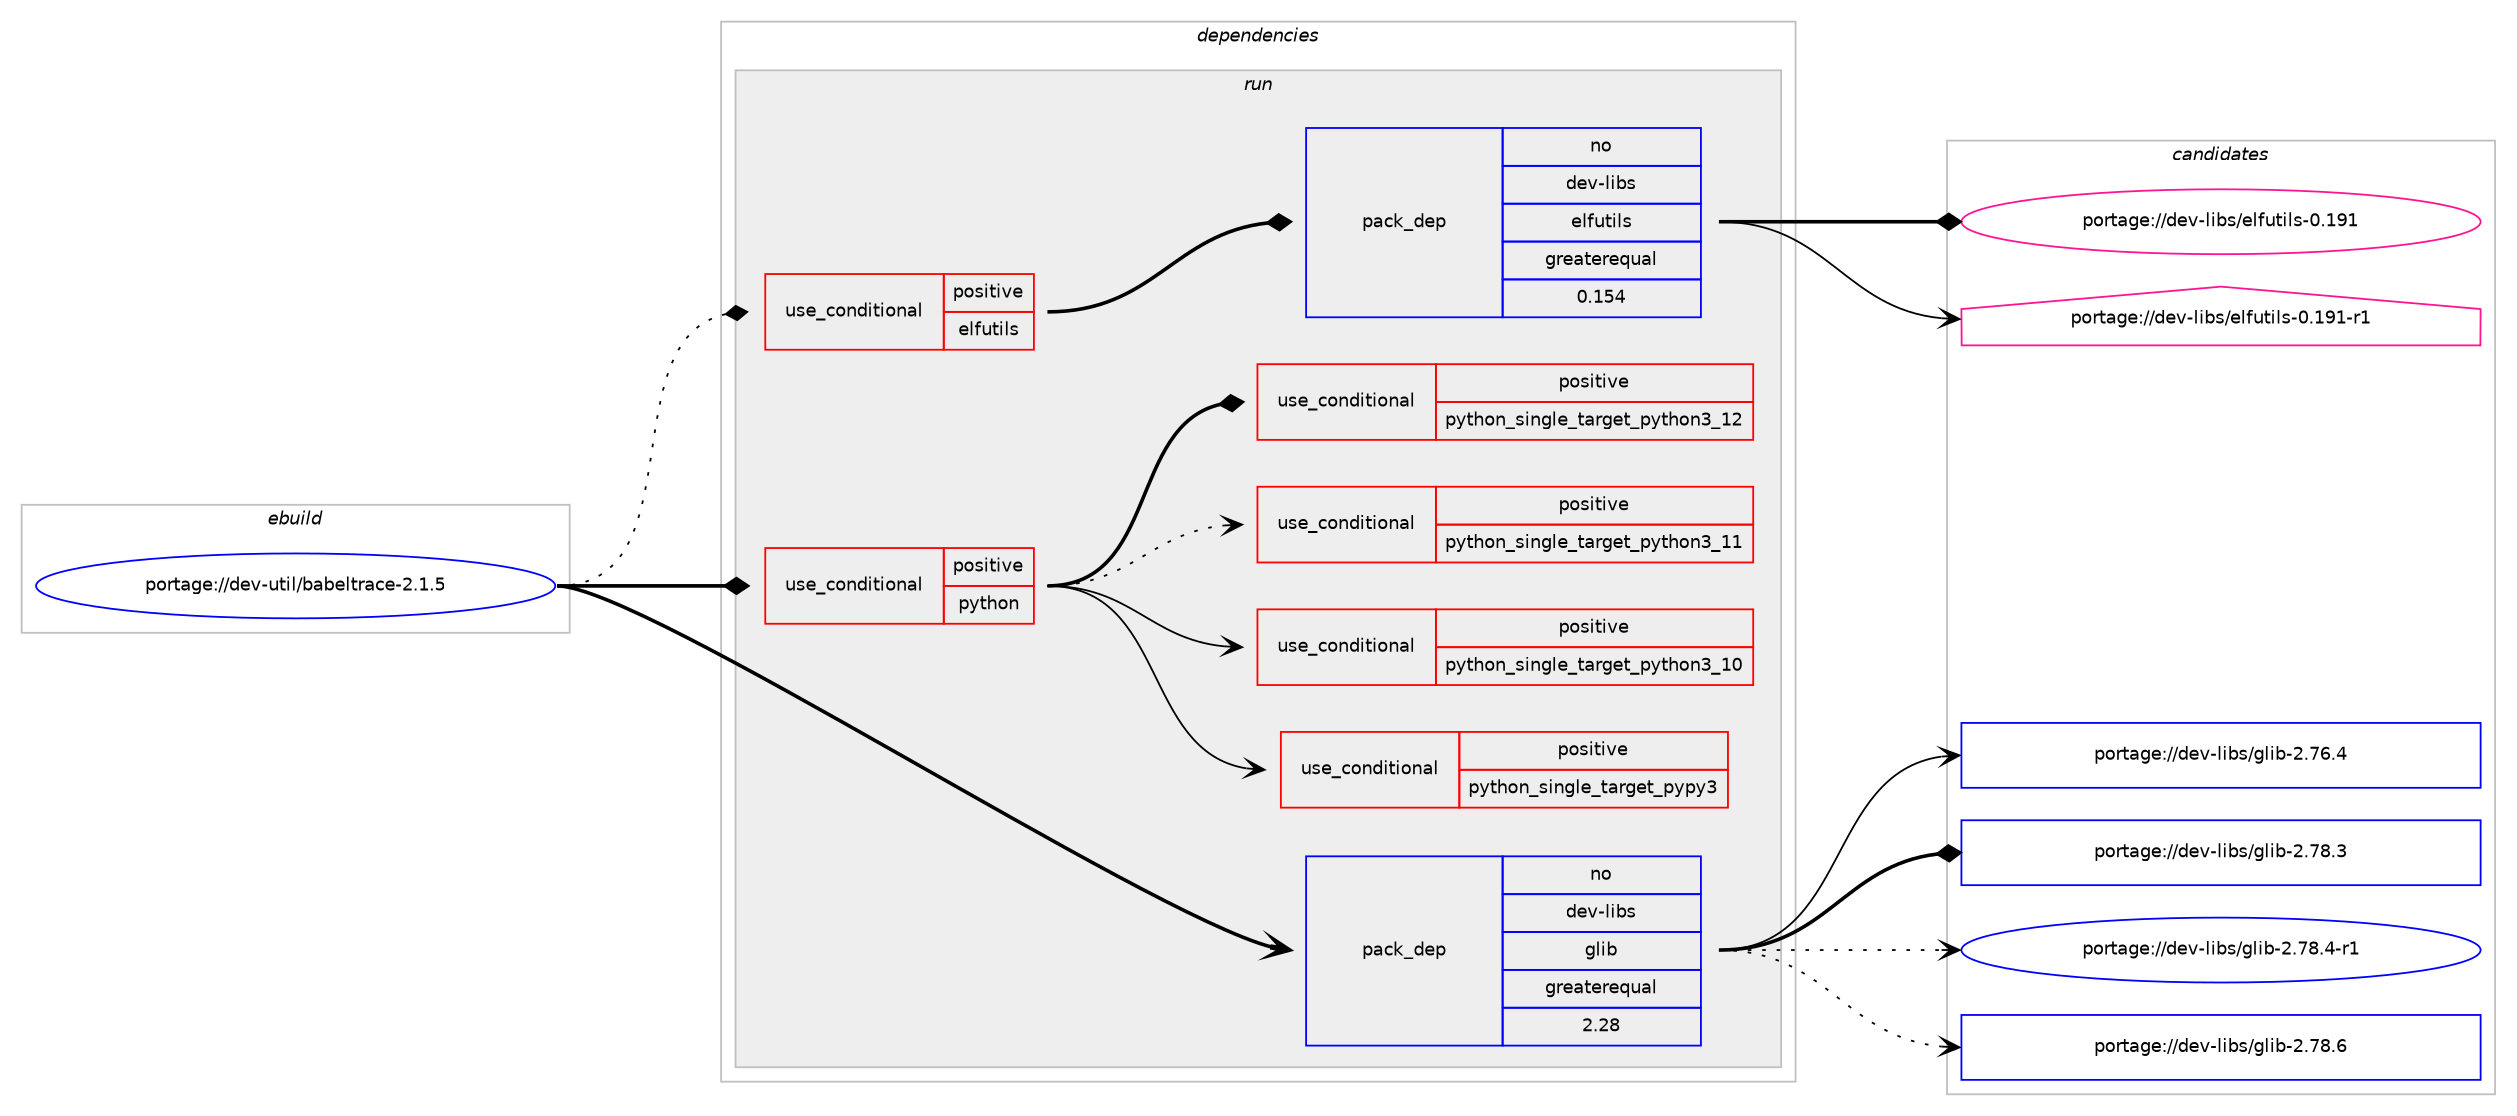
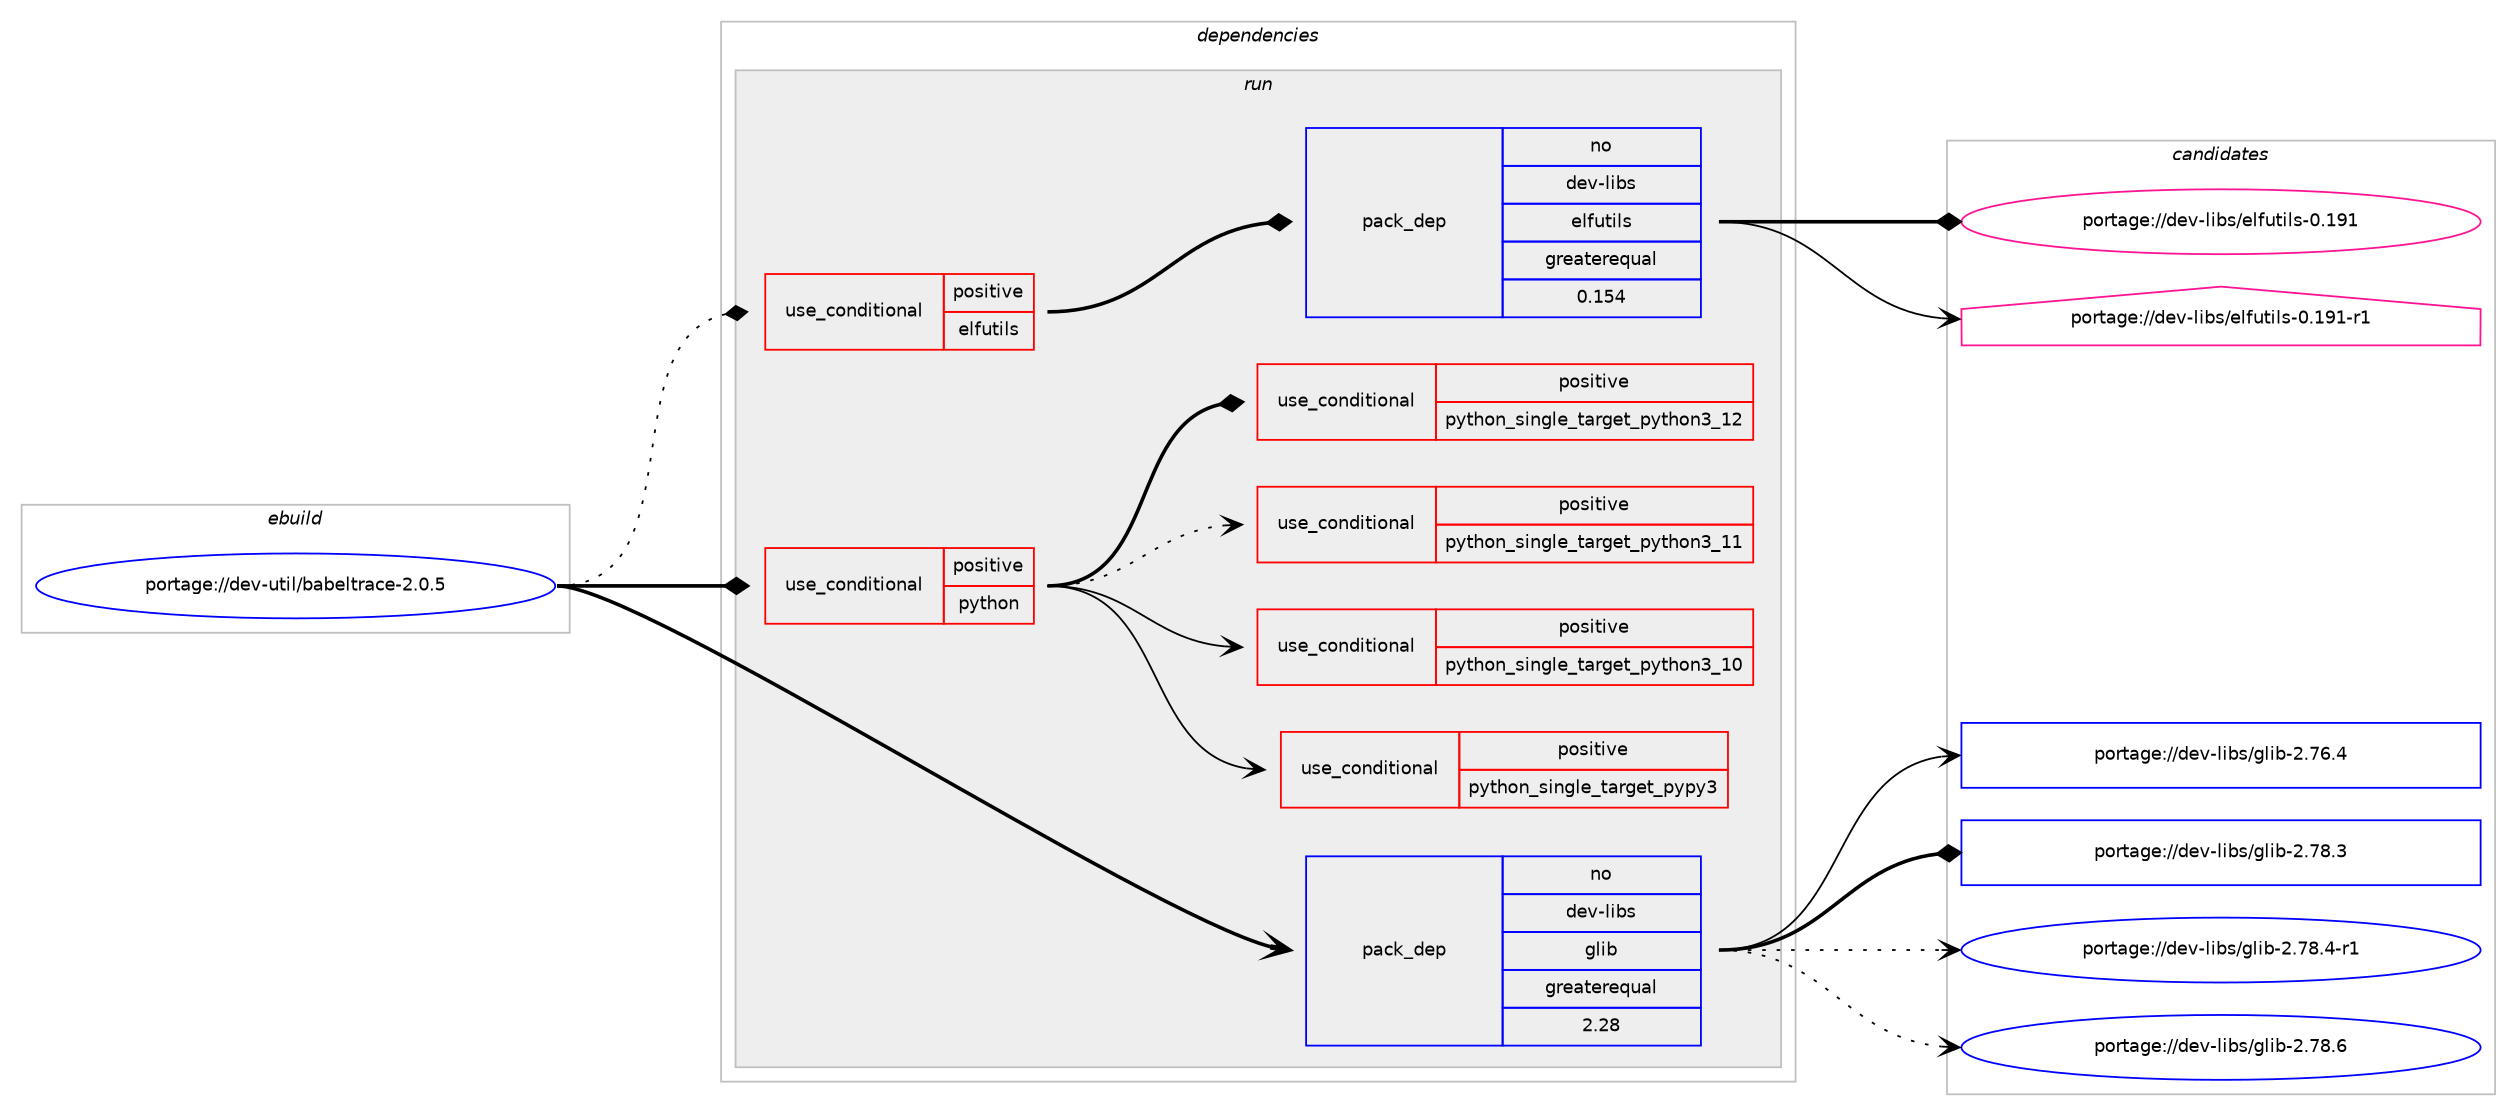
(296, 586) -> (296, 586)
(2221, 1047) -> (2221, 1047)
